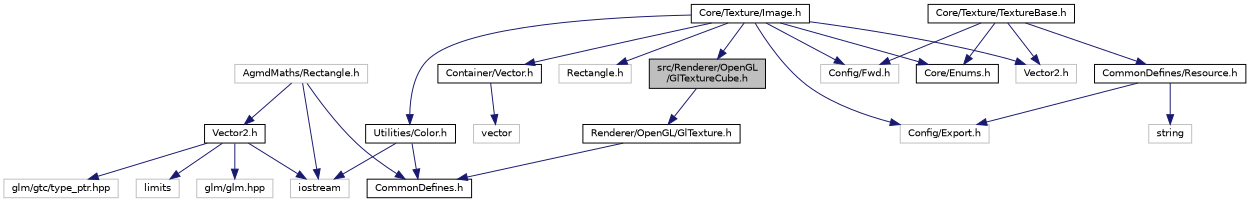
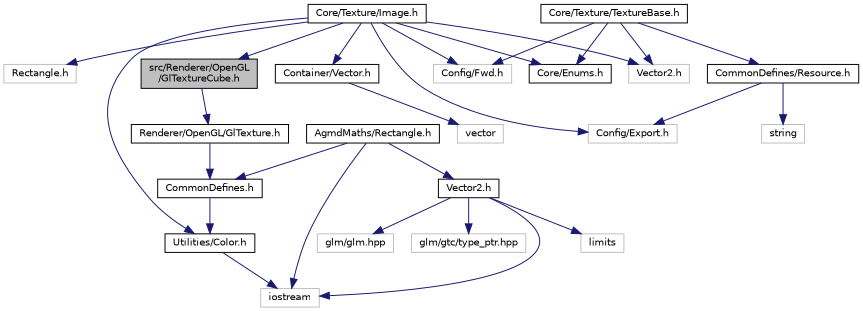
(301, 74) -> (373, 134)
(414, 156) -> (210, 211)
